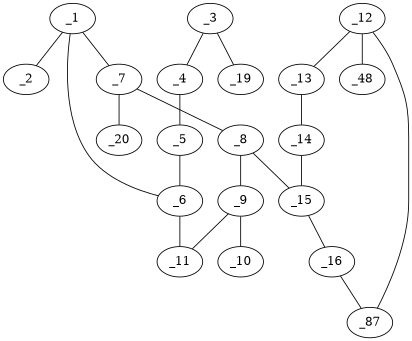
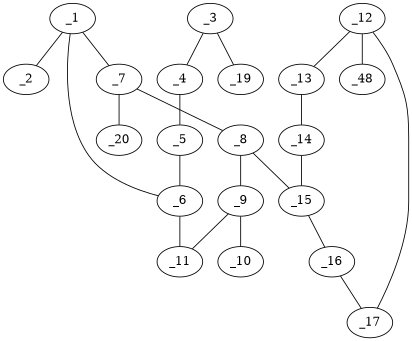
(370, 323) -> (370, 323)
